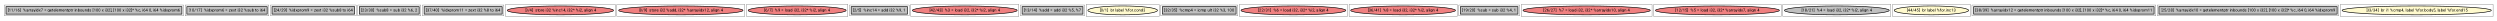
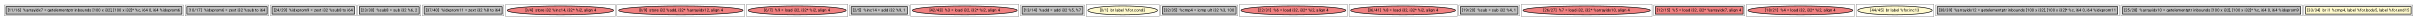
(1717, 10) -> (1699, 10)
(1837, 10) -> (1800, 10)
(2417, 10) -> (2358, 10)
